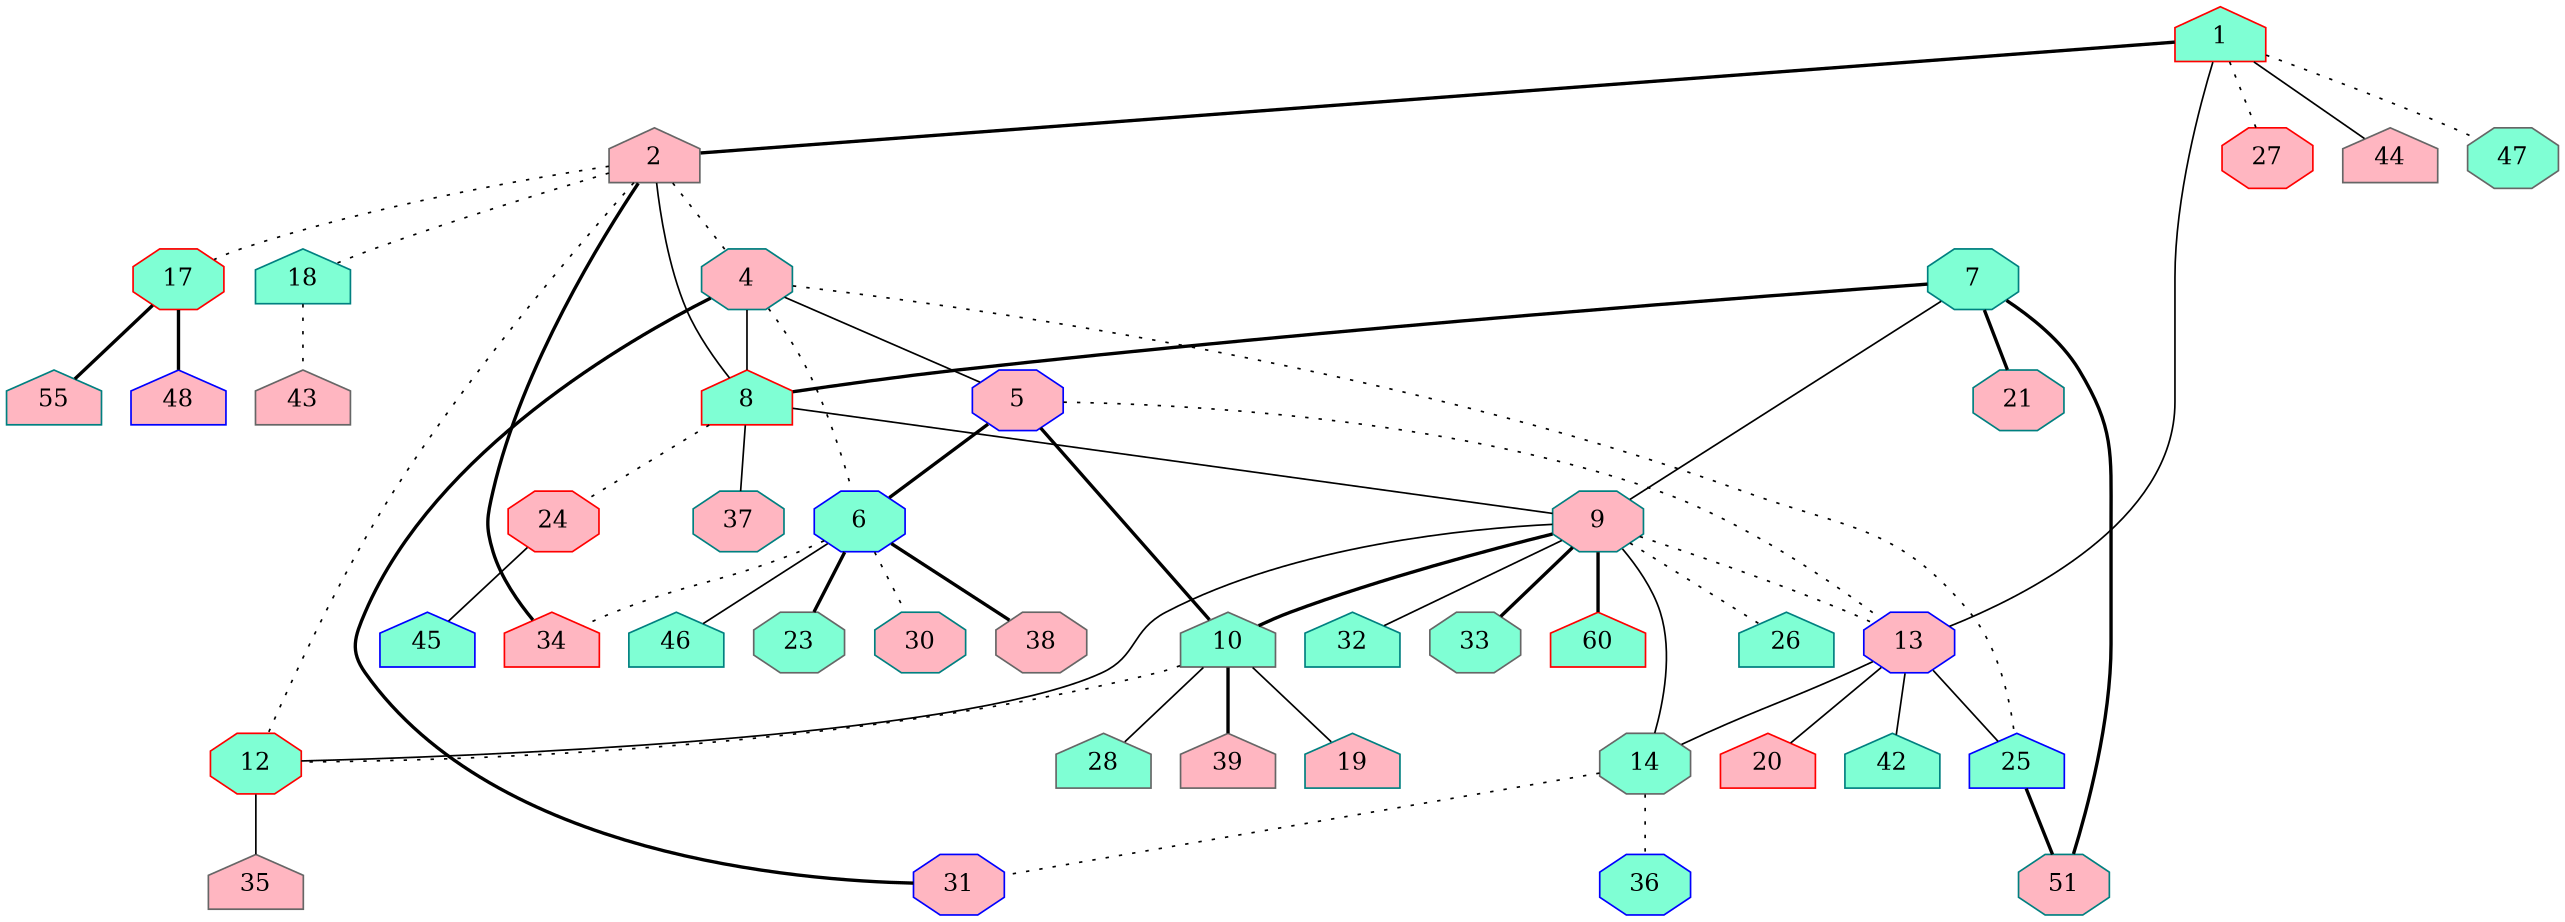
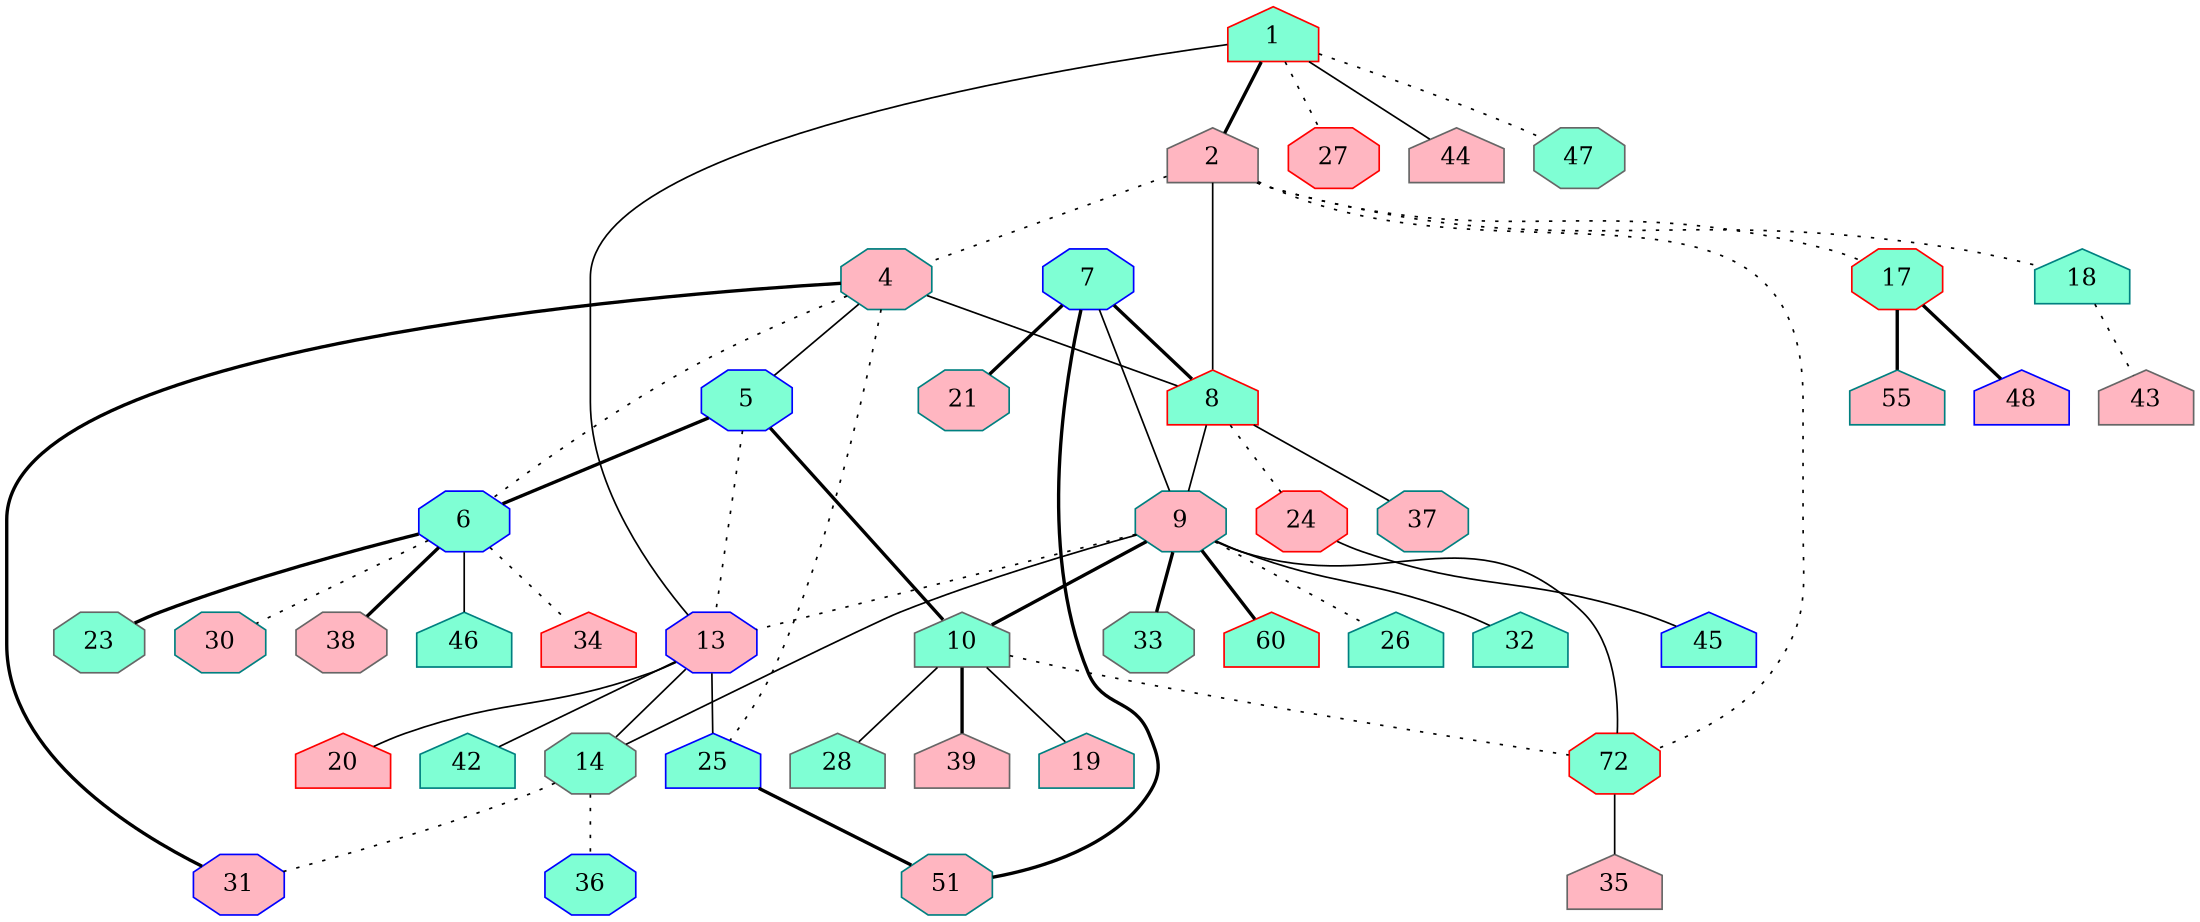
(1973, 279) -> (1088, 279)
(524, 396) -> none
(1018, 400) -> (747, 400)
(256, 764) -> (1615, 764)
